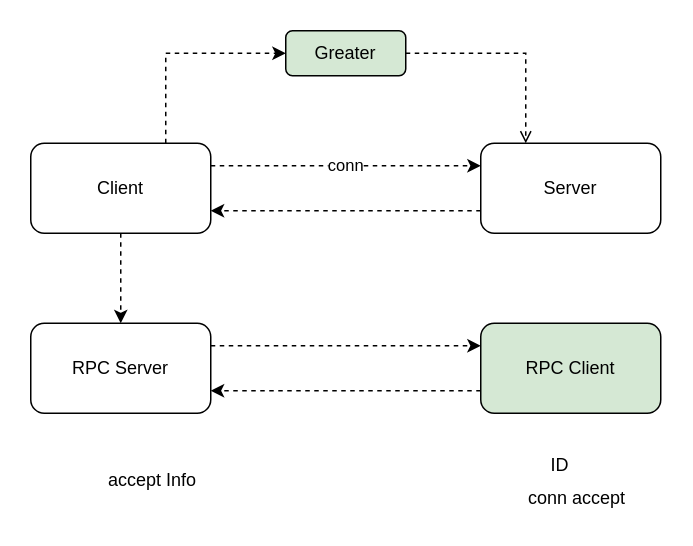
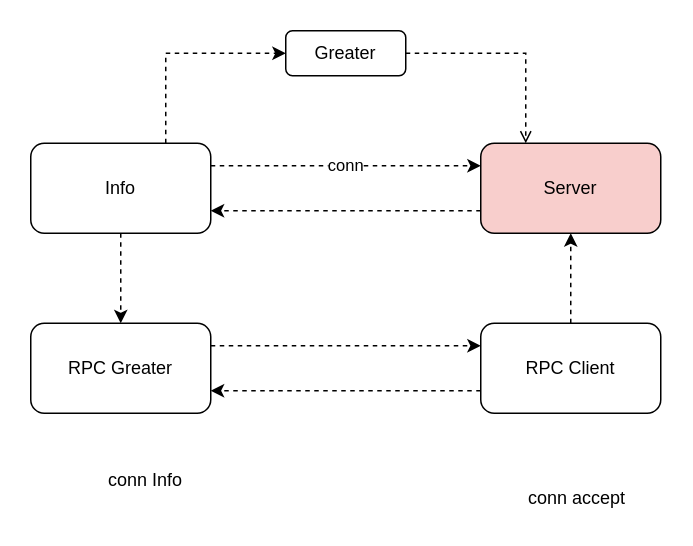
(346, 53) -> (346, 53)
(121, 188) -> (121, 188)
(571, 188) -> (571, 188)
none -> (571, 283)
(121, 368) -> (121, 368)
(571, 368) -> (571, 368)
(571, 466) -> none
(162, 481) -> (152, 481)
